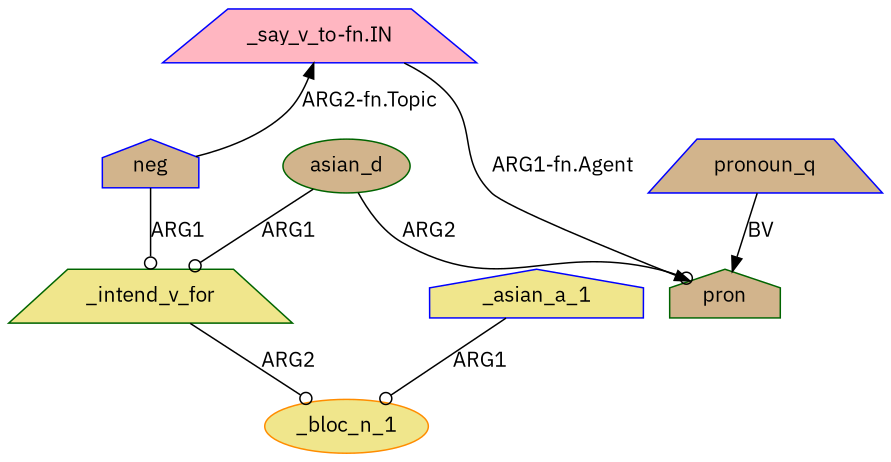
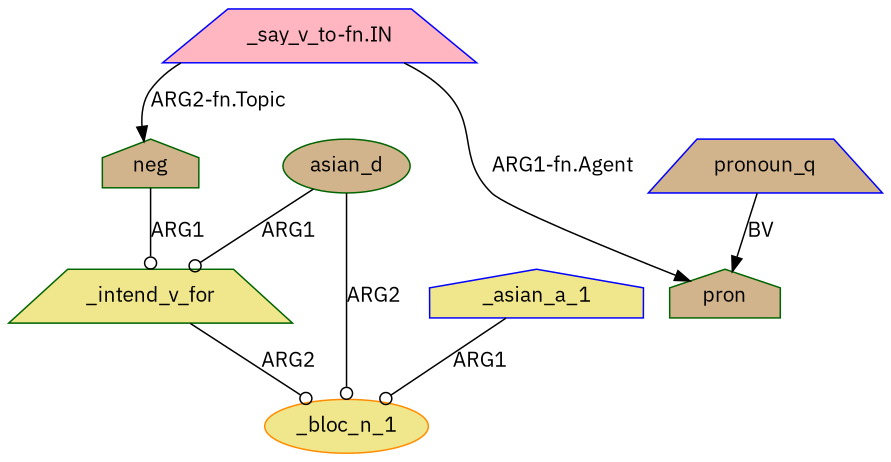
(262, 130) -> (151, 89)
(151, 166) -> (151, 166)
(506, 268) -> (347, 290)
